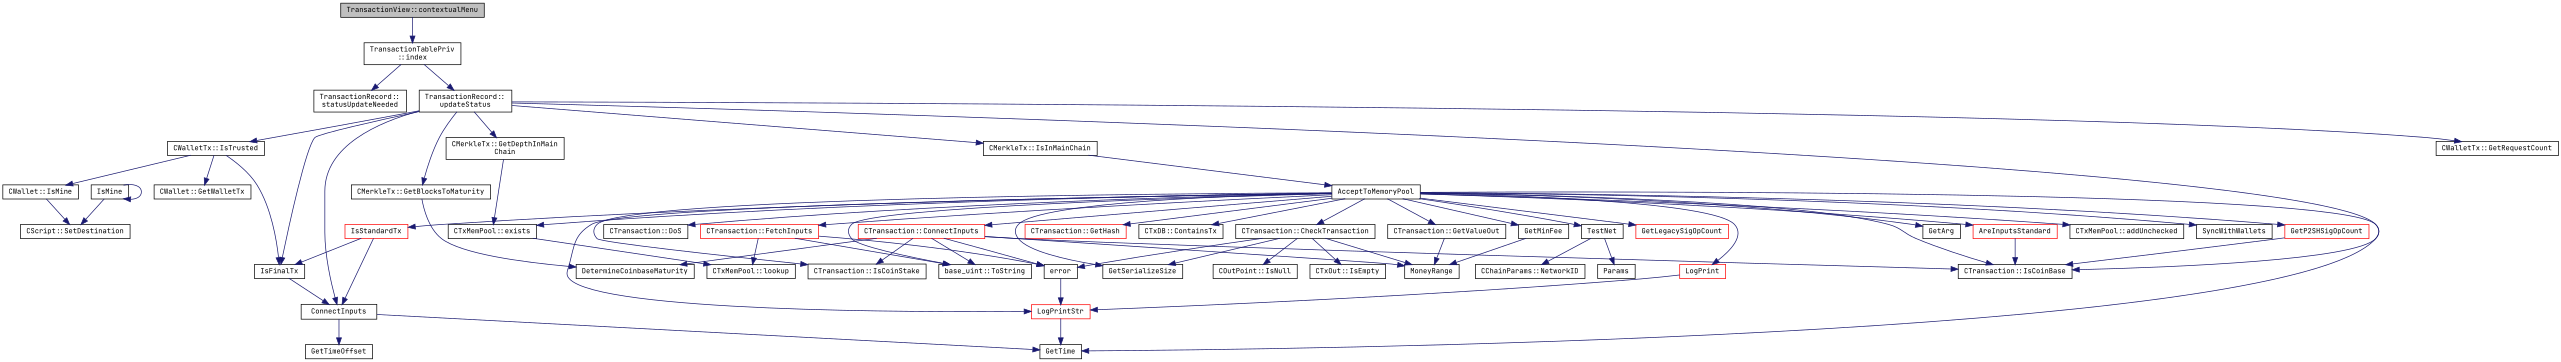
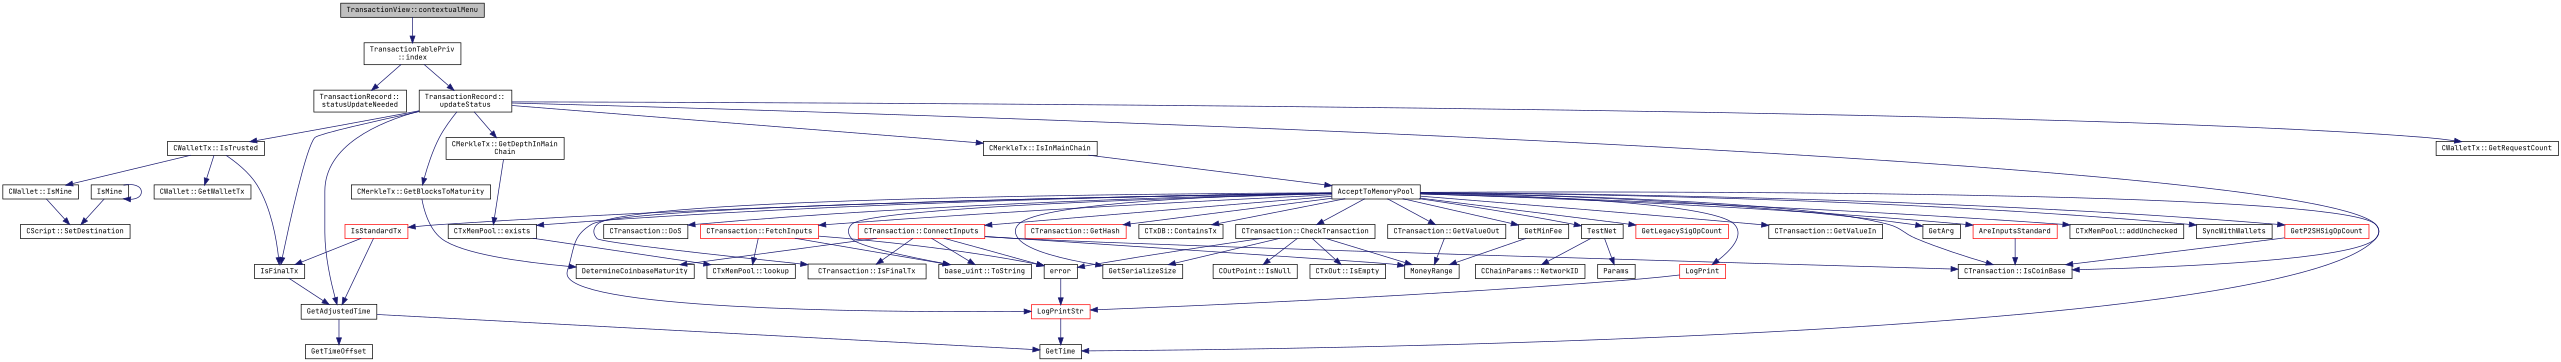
none -> (1826, 232)
(867, 271) -> (867, 271)
(339, 312) -> (339, 312)
